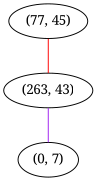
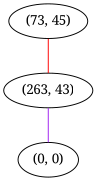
(48, 21) -> (48, 21)
(48, 160) -> (48, 160)
